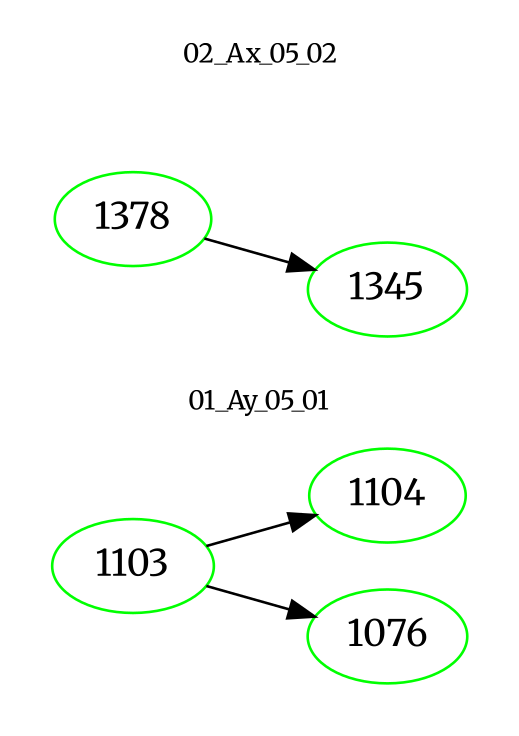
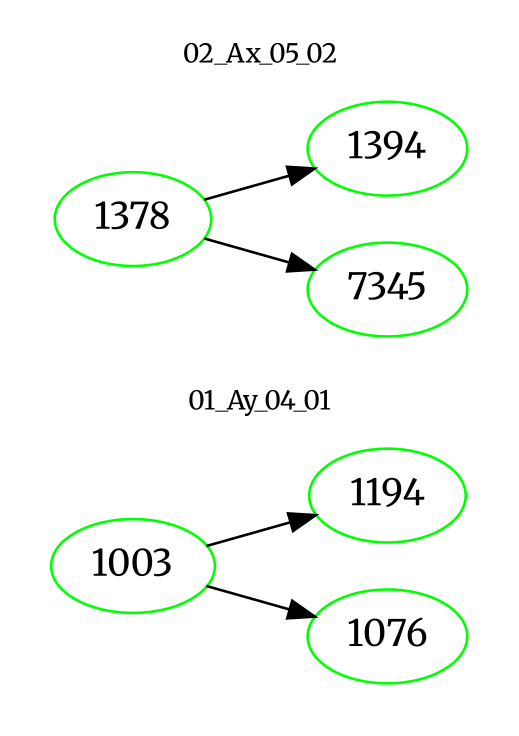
none -> (387, 149)
(387, 290) -> (387, 290)
(260, 403) -> (260, 403)
(387, 496) -> (387, 496)
(133, 566) -> (133, 566)
